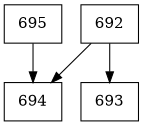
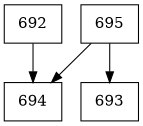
(110, 58) -> (110, 58)
